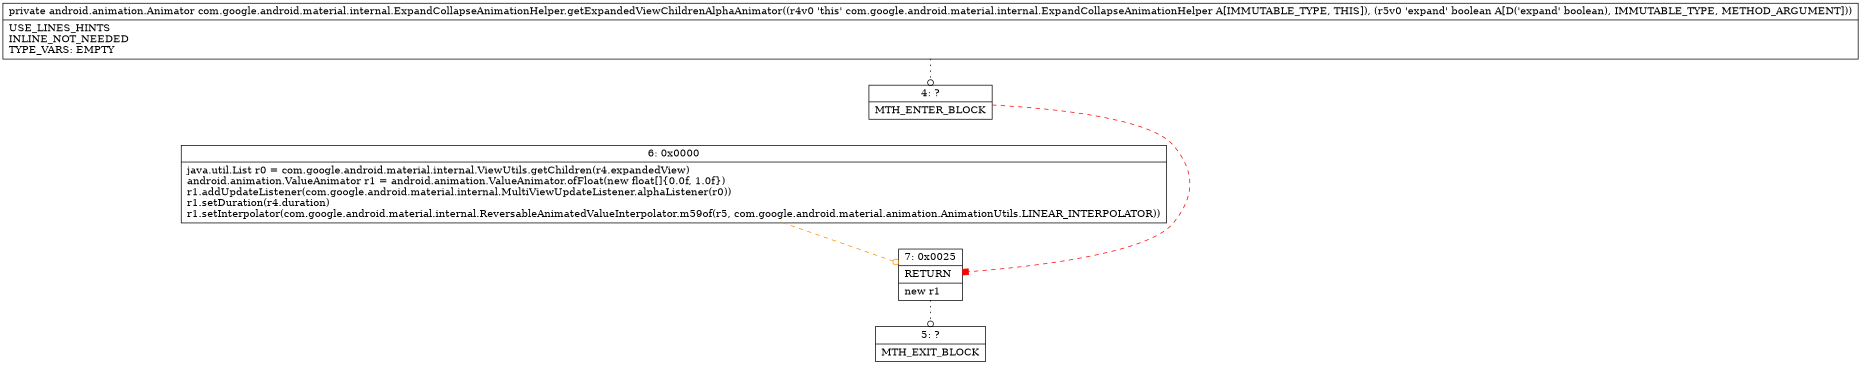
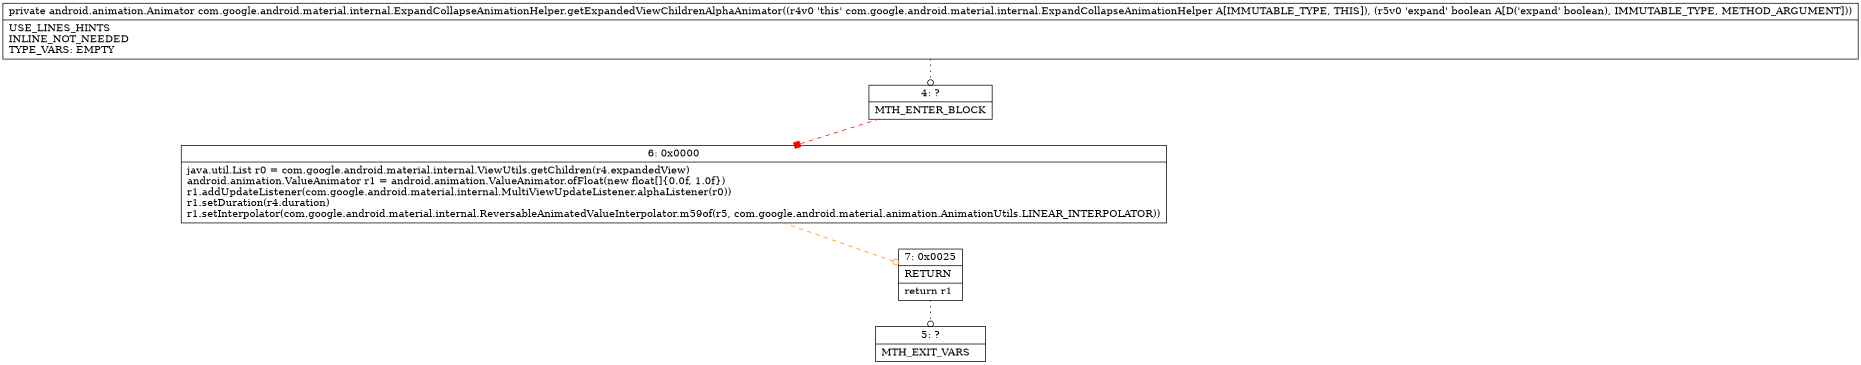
(1188, 196) -> (840, 131)
(923, 291) -> (929, 291)
(931, 352) -> (926, 352)
